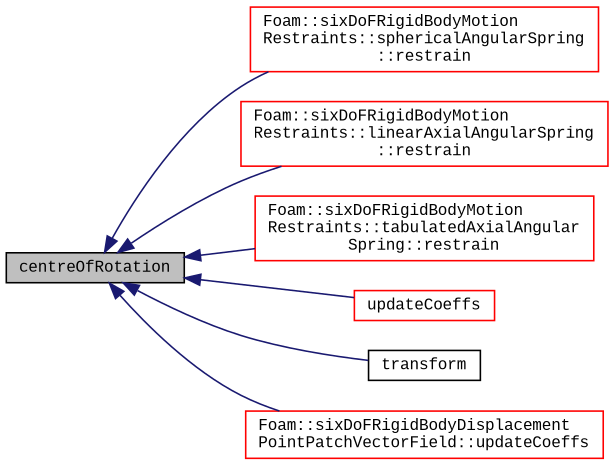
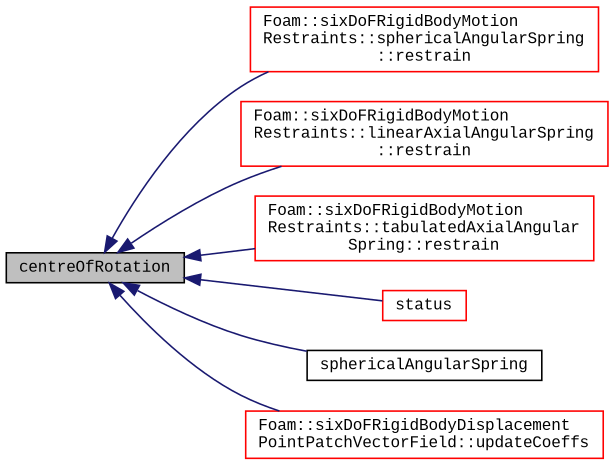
(424, 306) -> (424, 306)
(424, 365) -> (424, 365)
